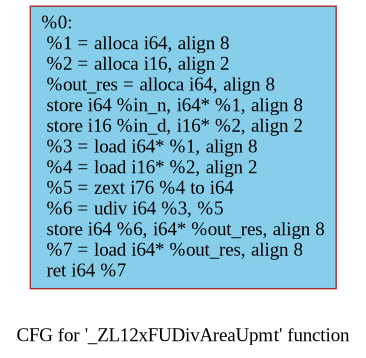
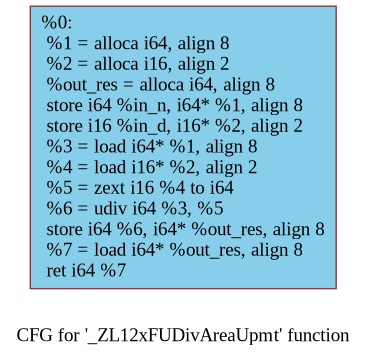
(138, 188) -> (138, 188)
